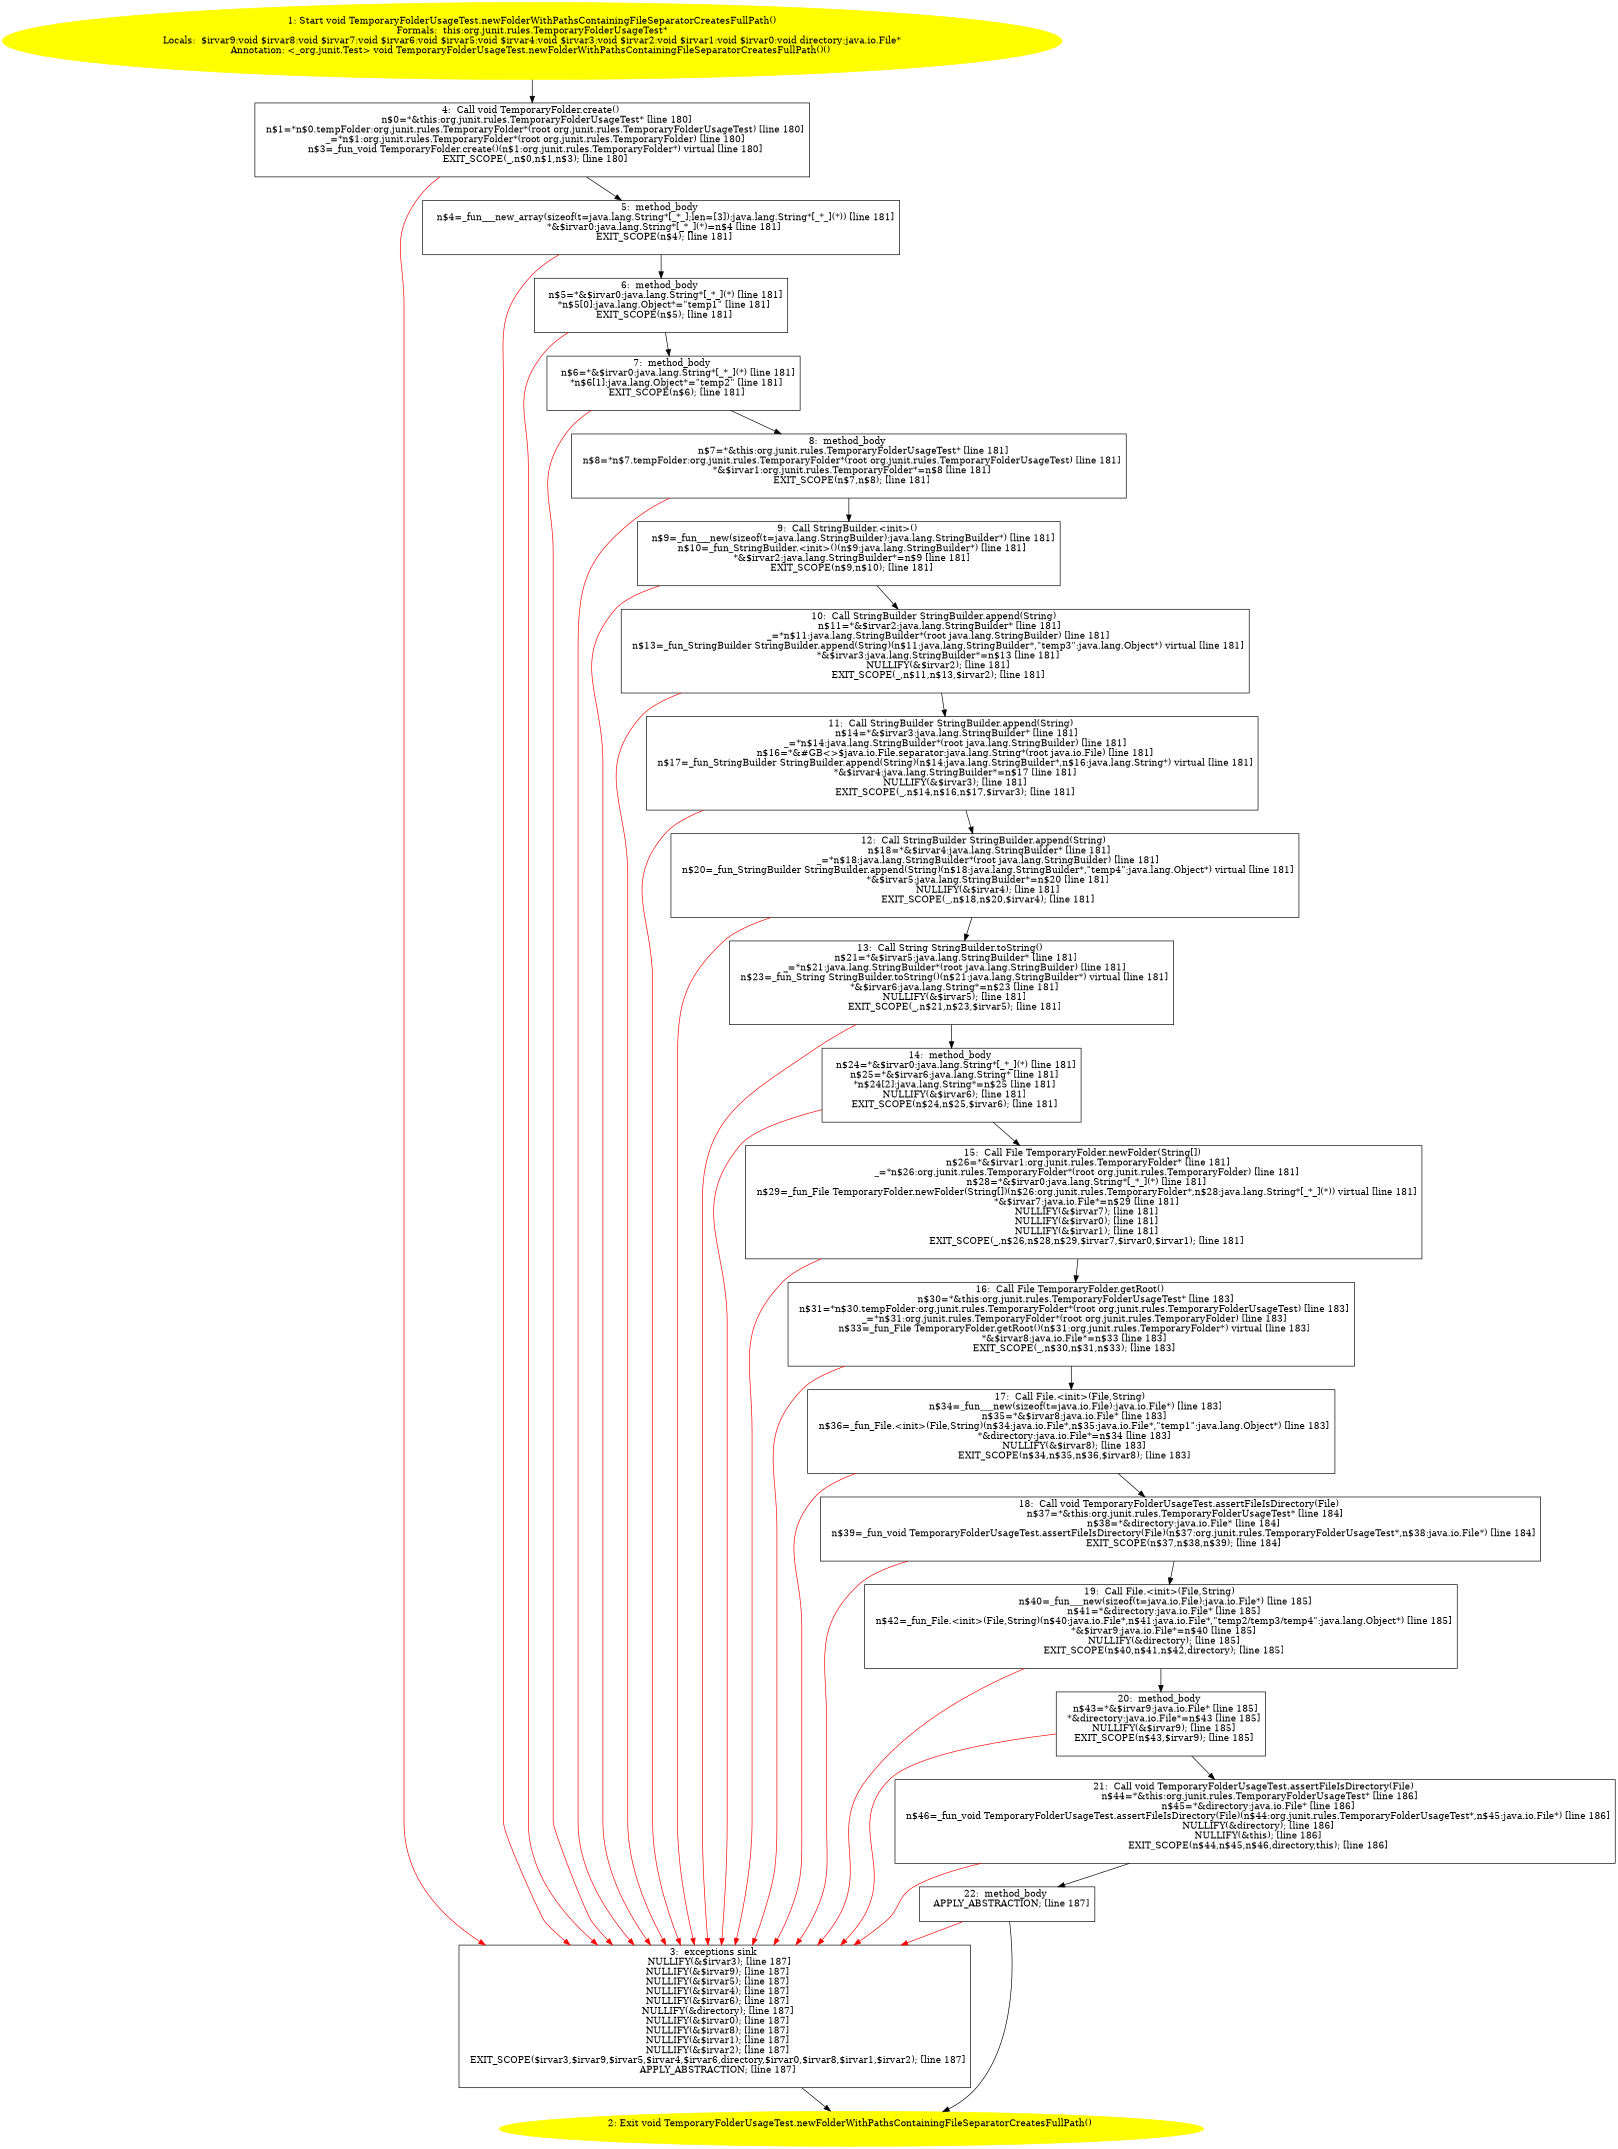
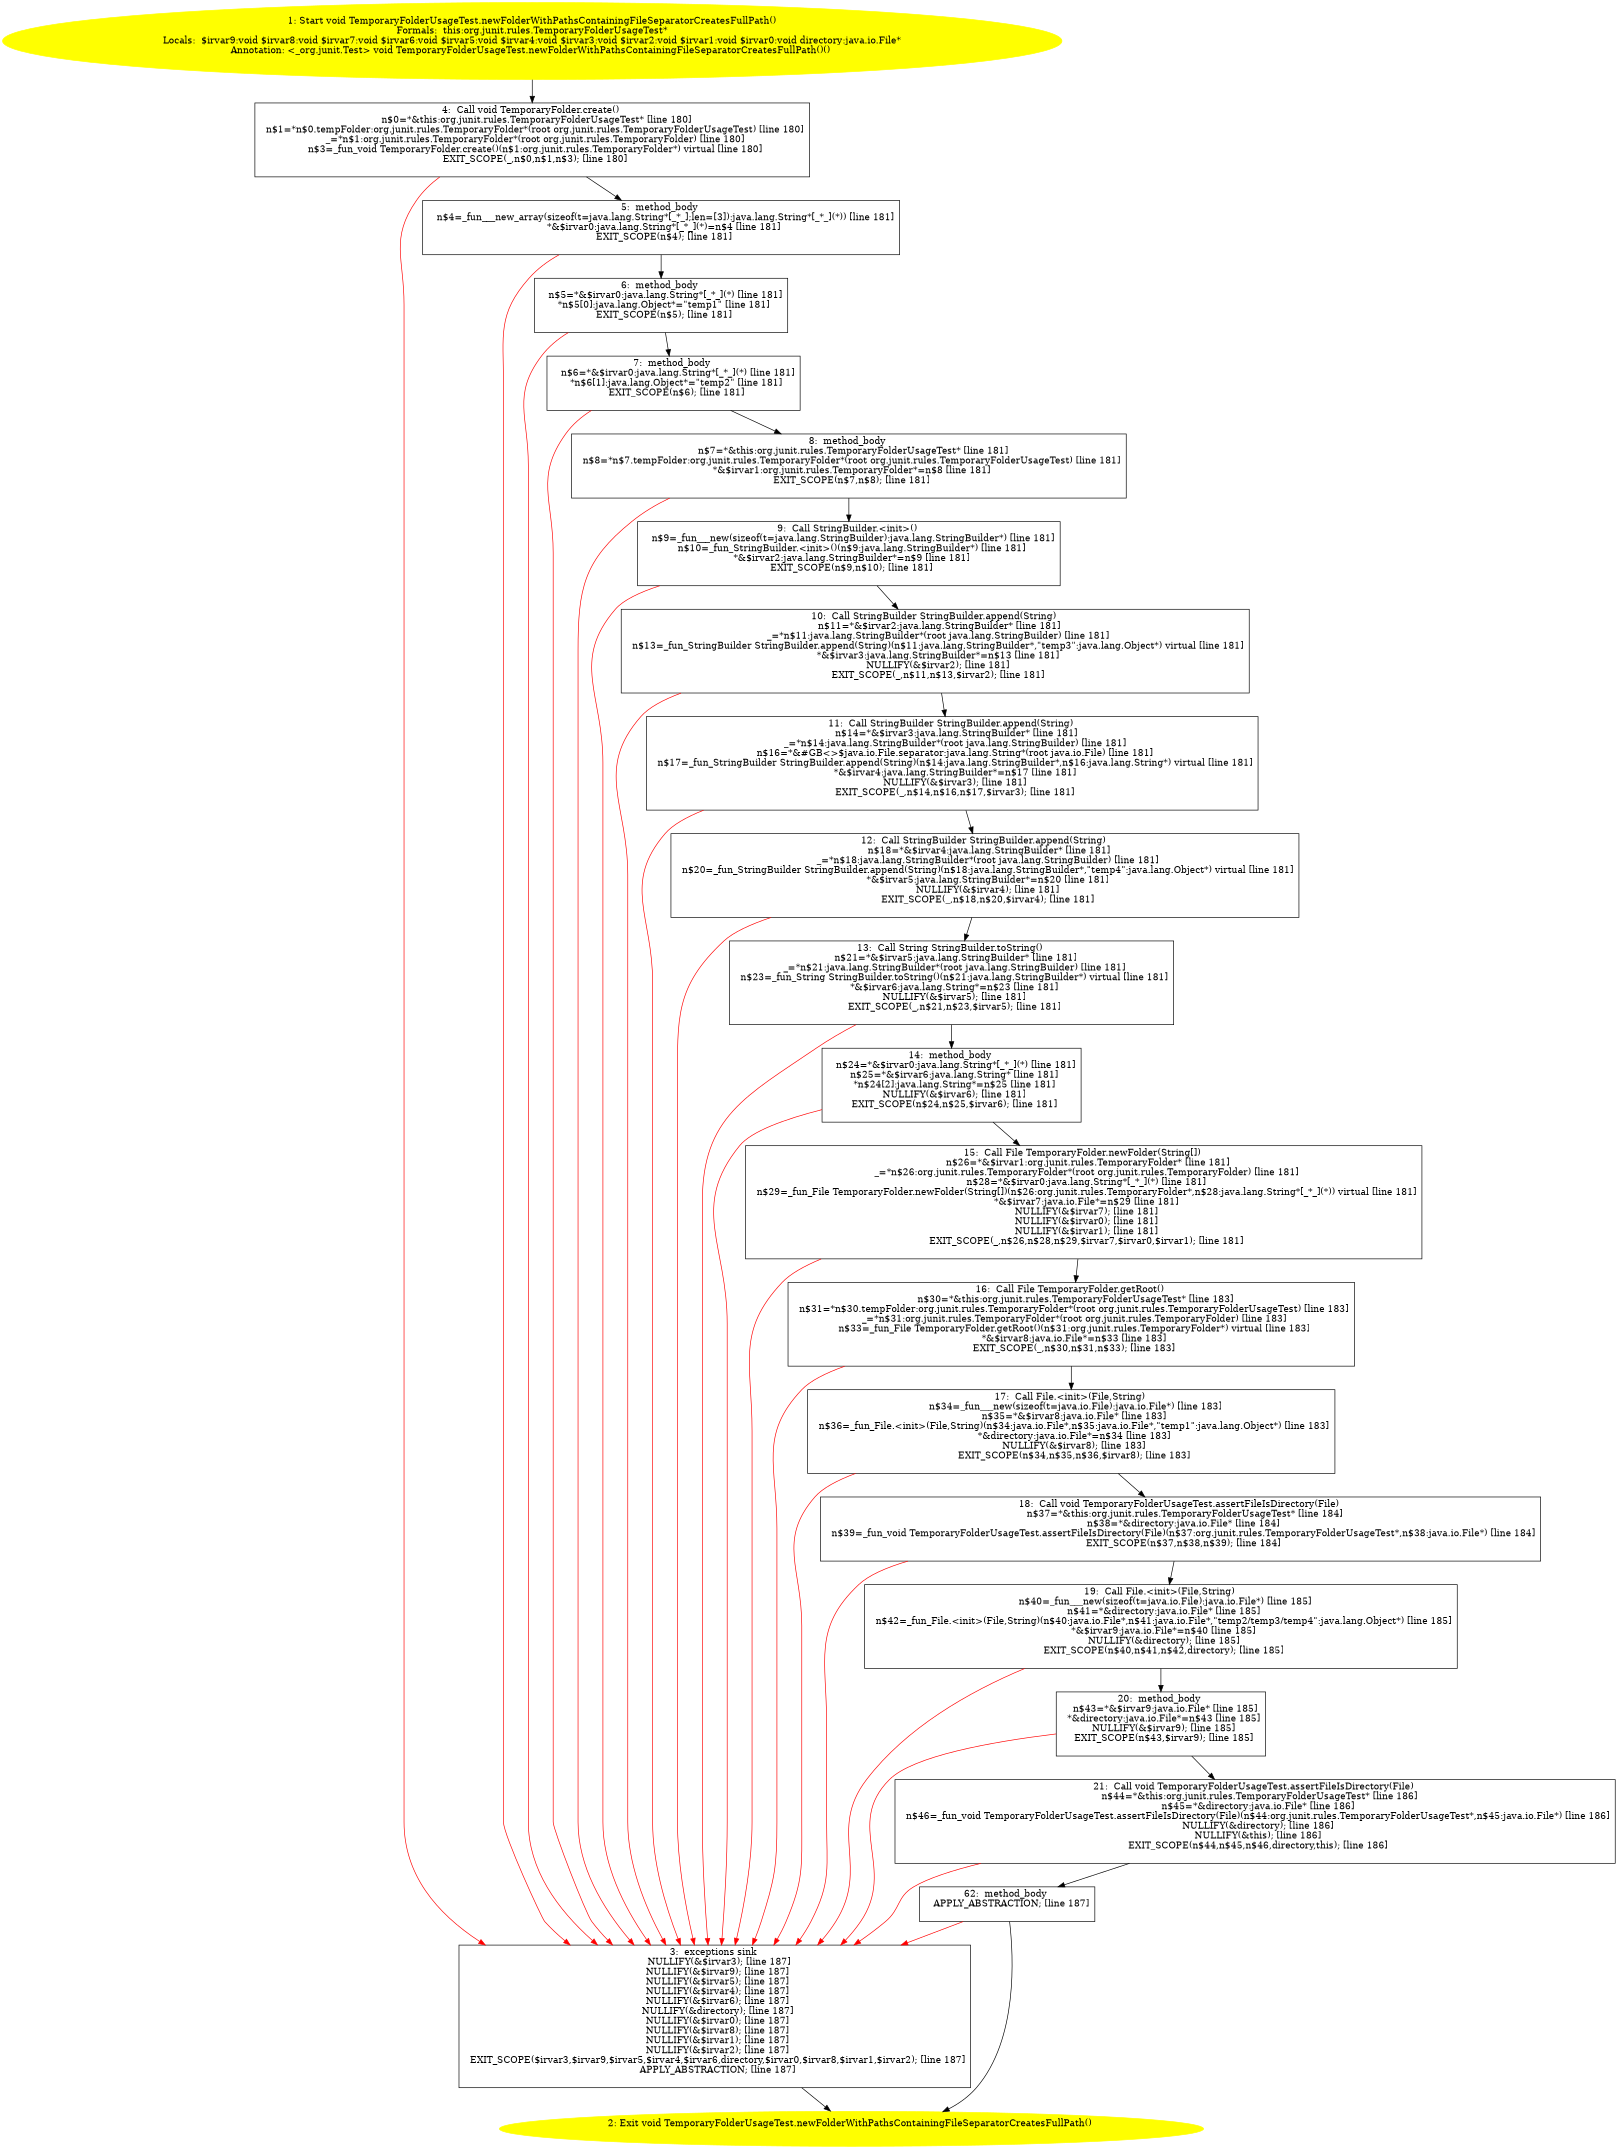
(1007, 1904) -> (1007, 1904)
